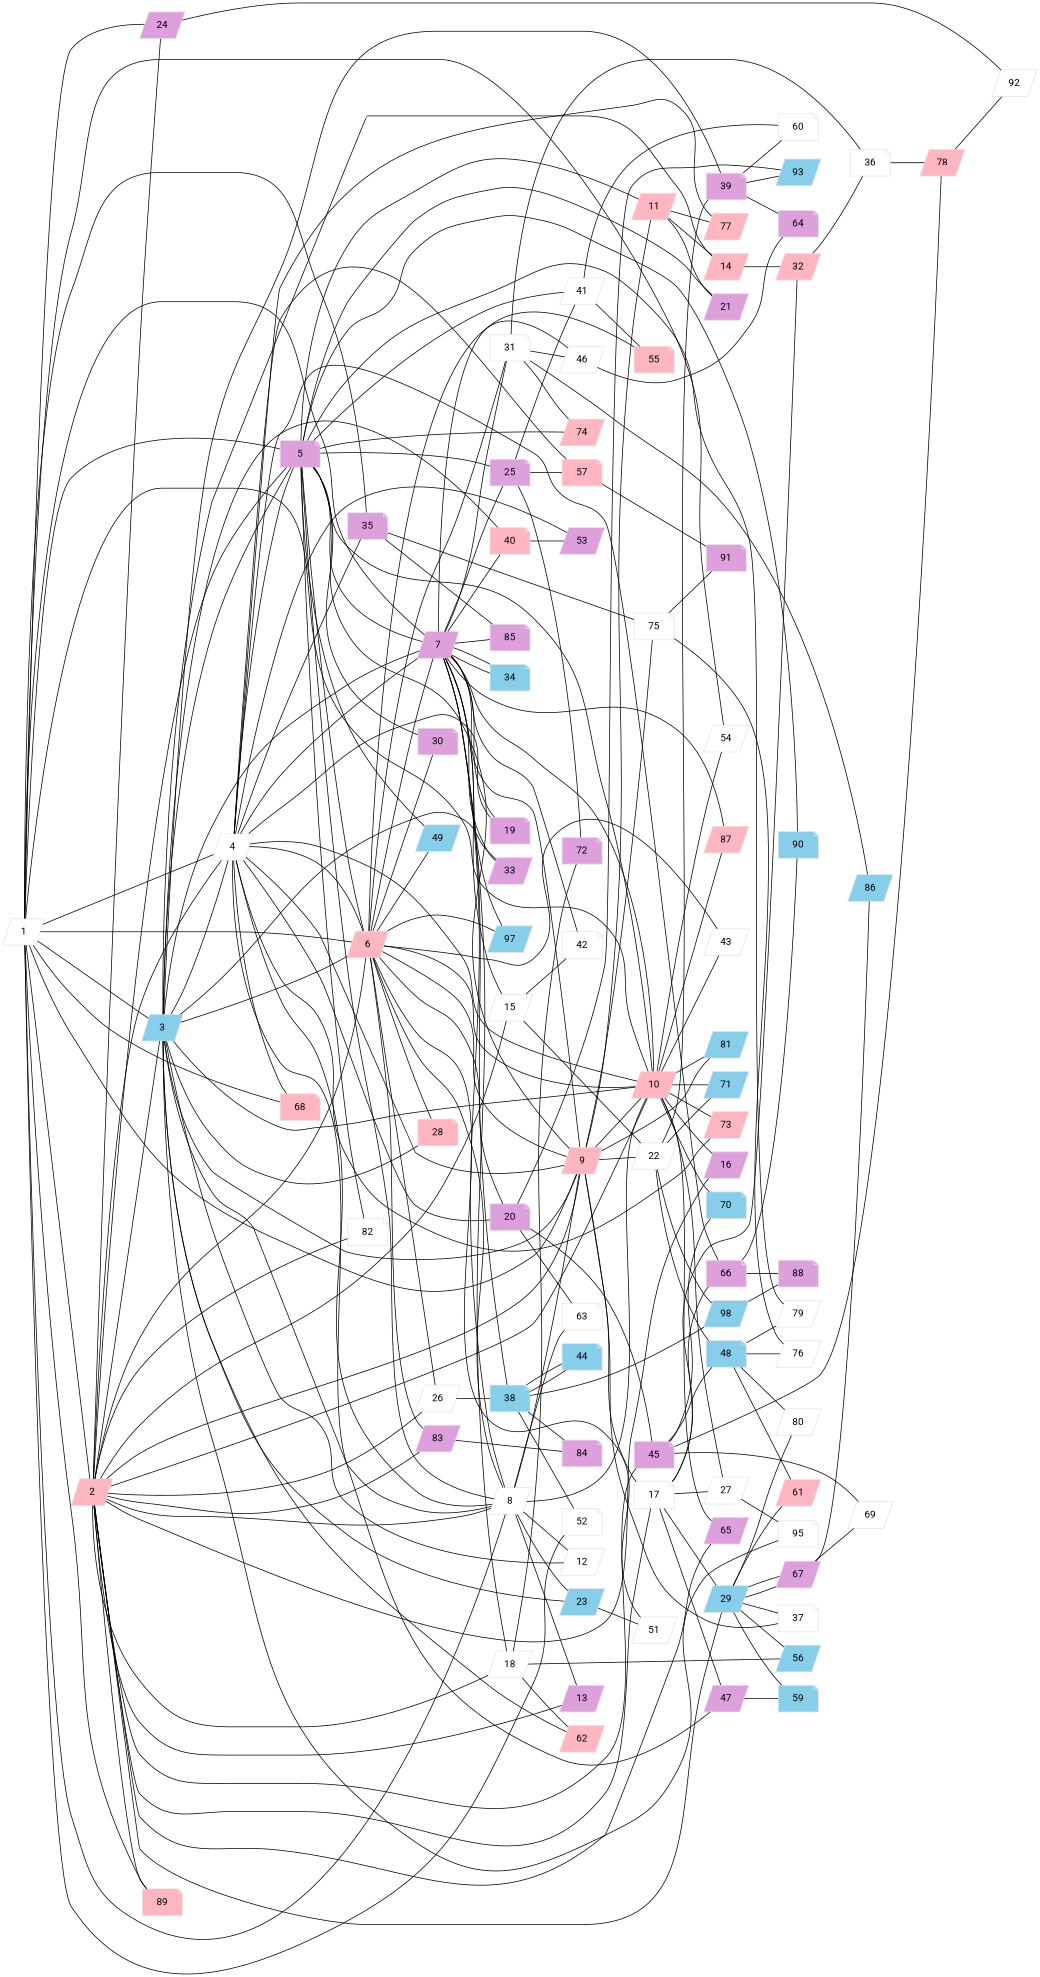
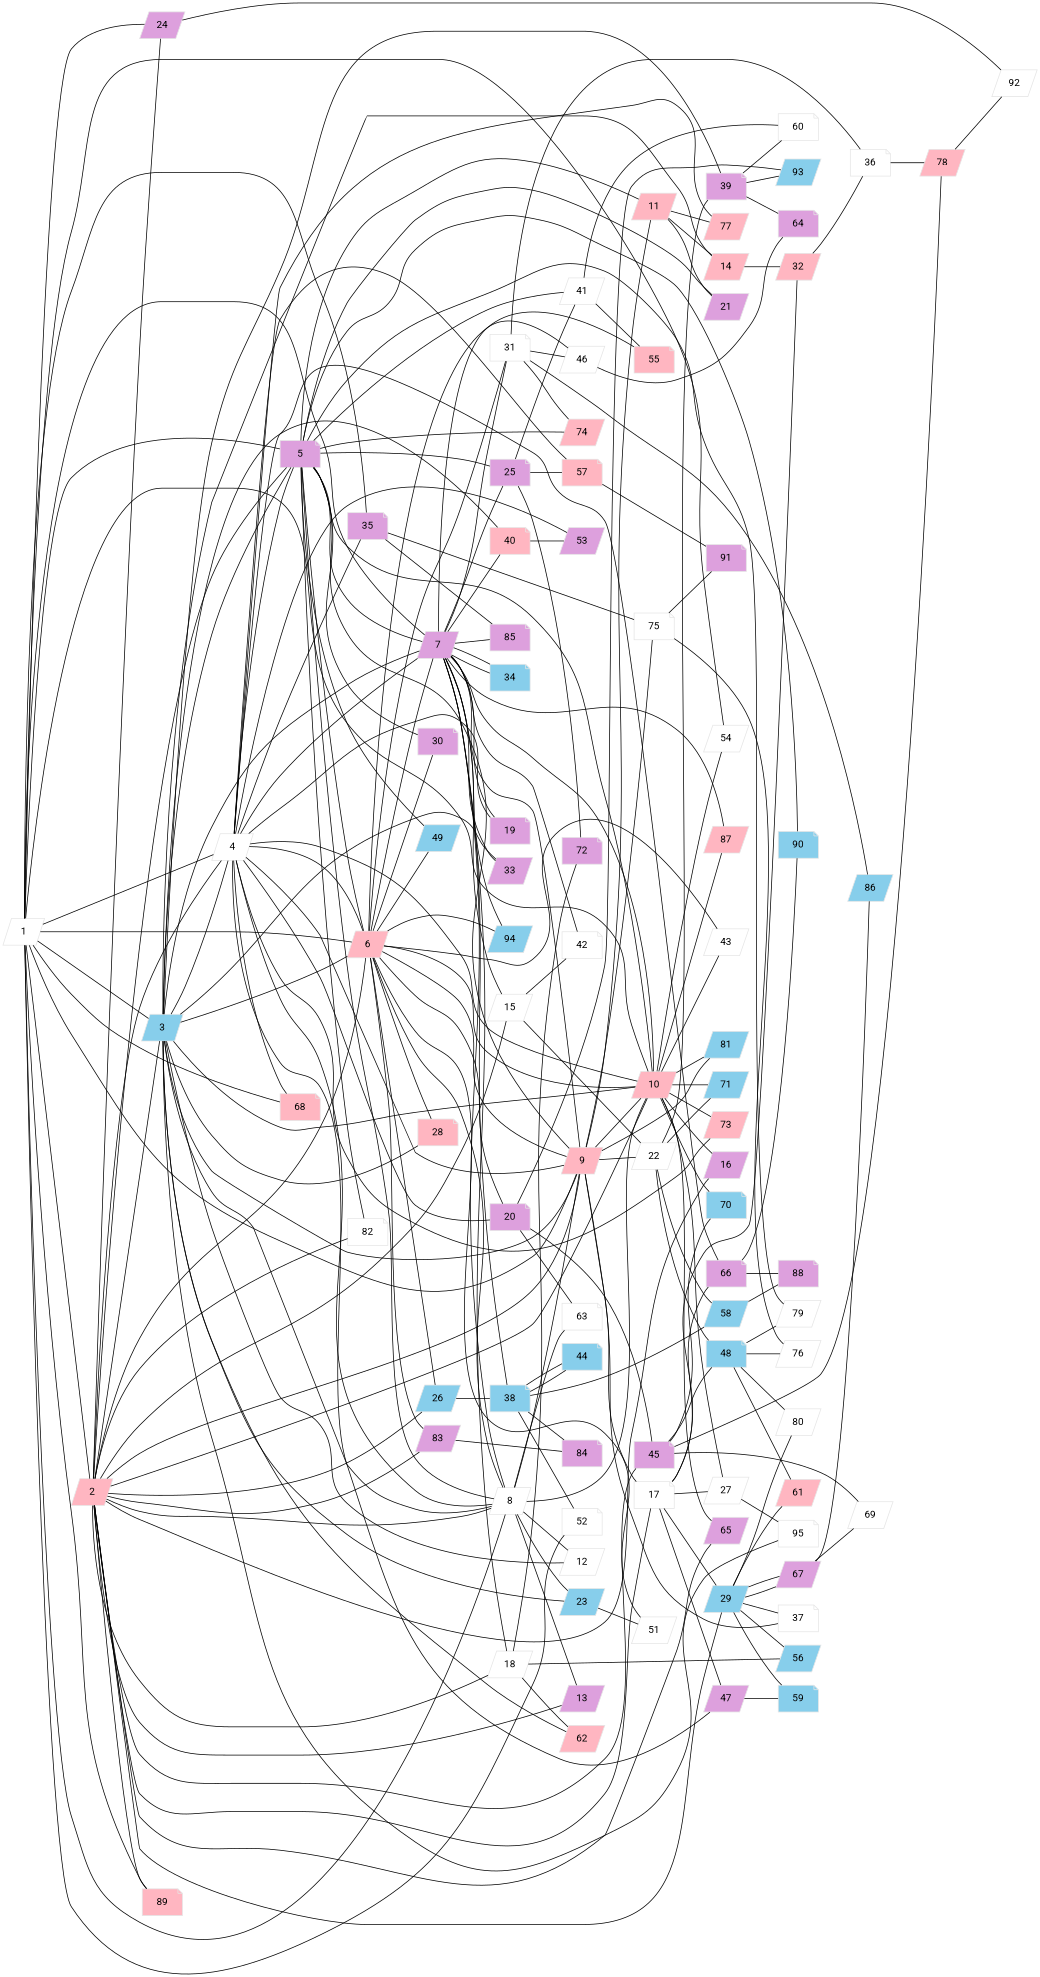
(510, 939) -> (510, 939)
(726, 1314) -> (726, 1314)
(438, 1398) -> (438, 1398)
